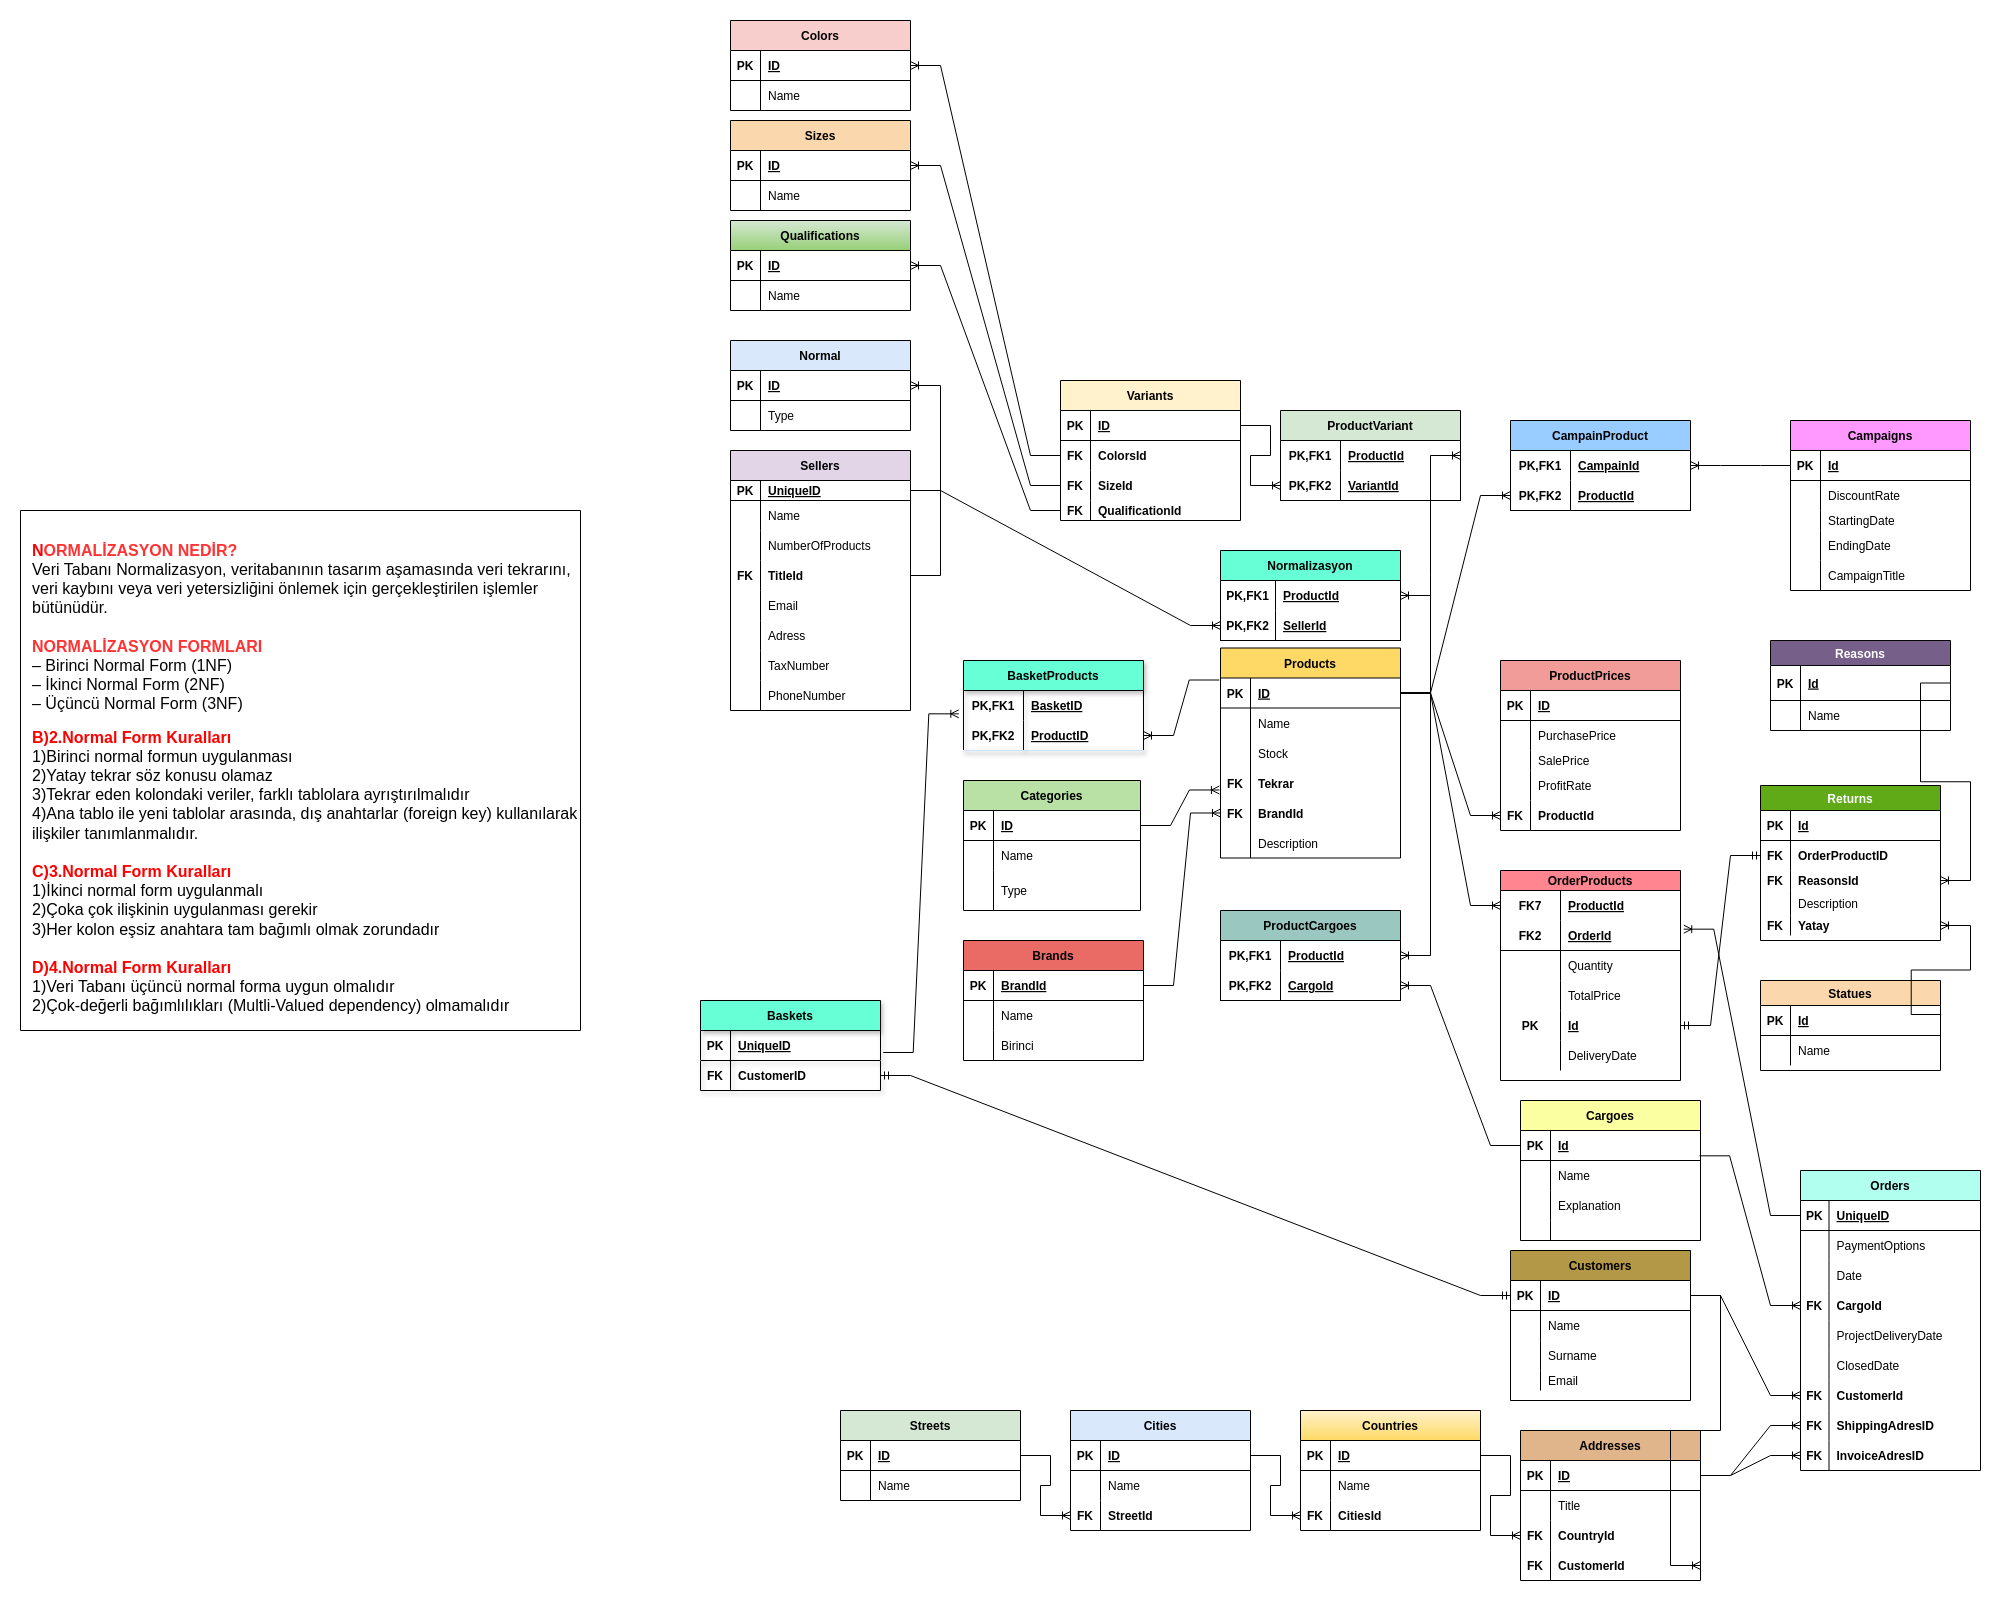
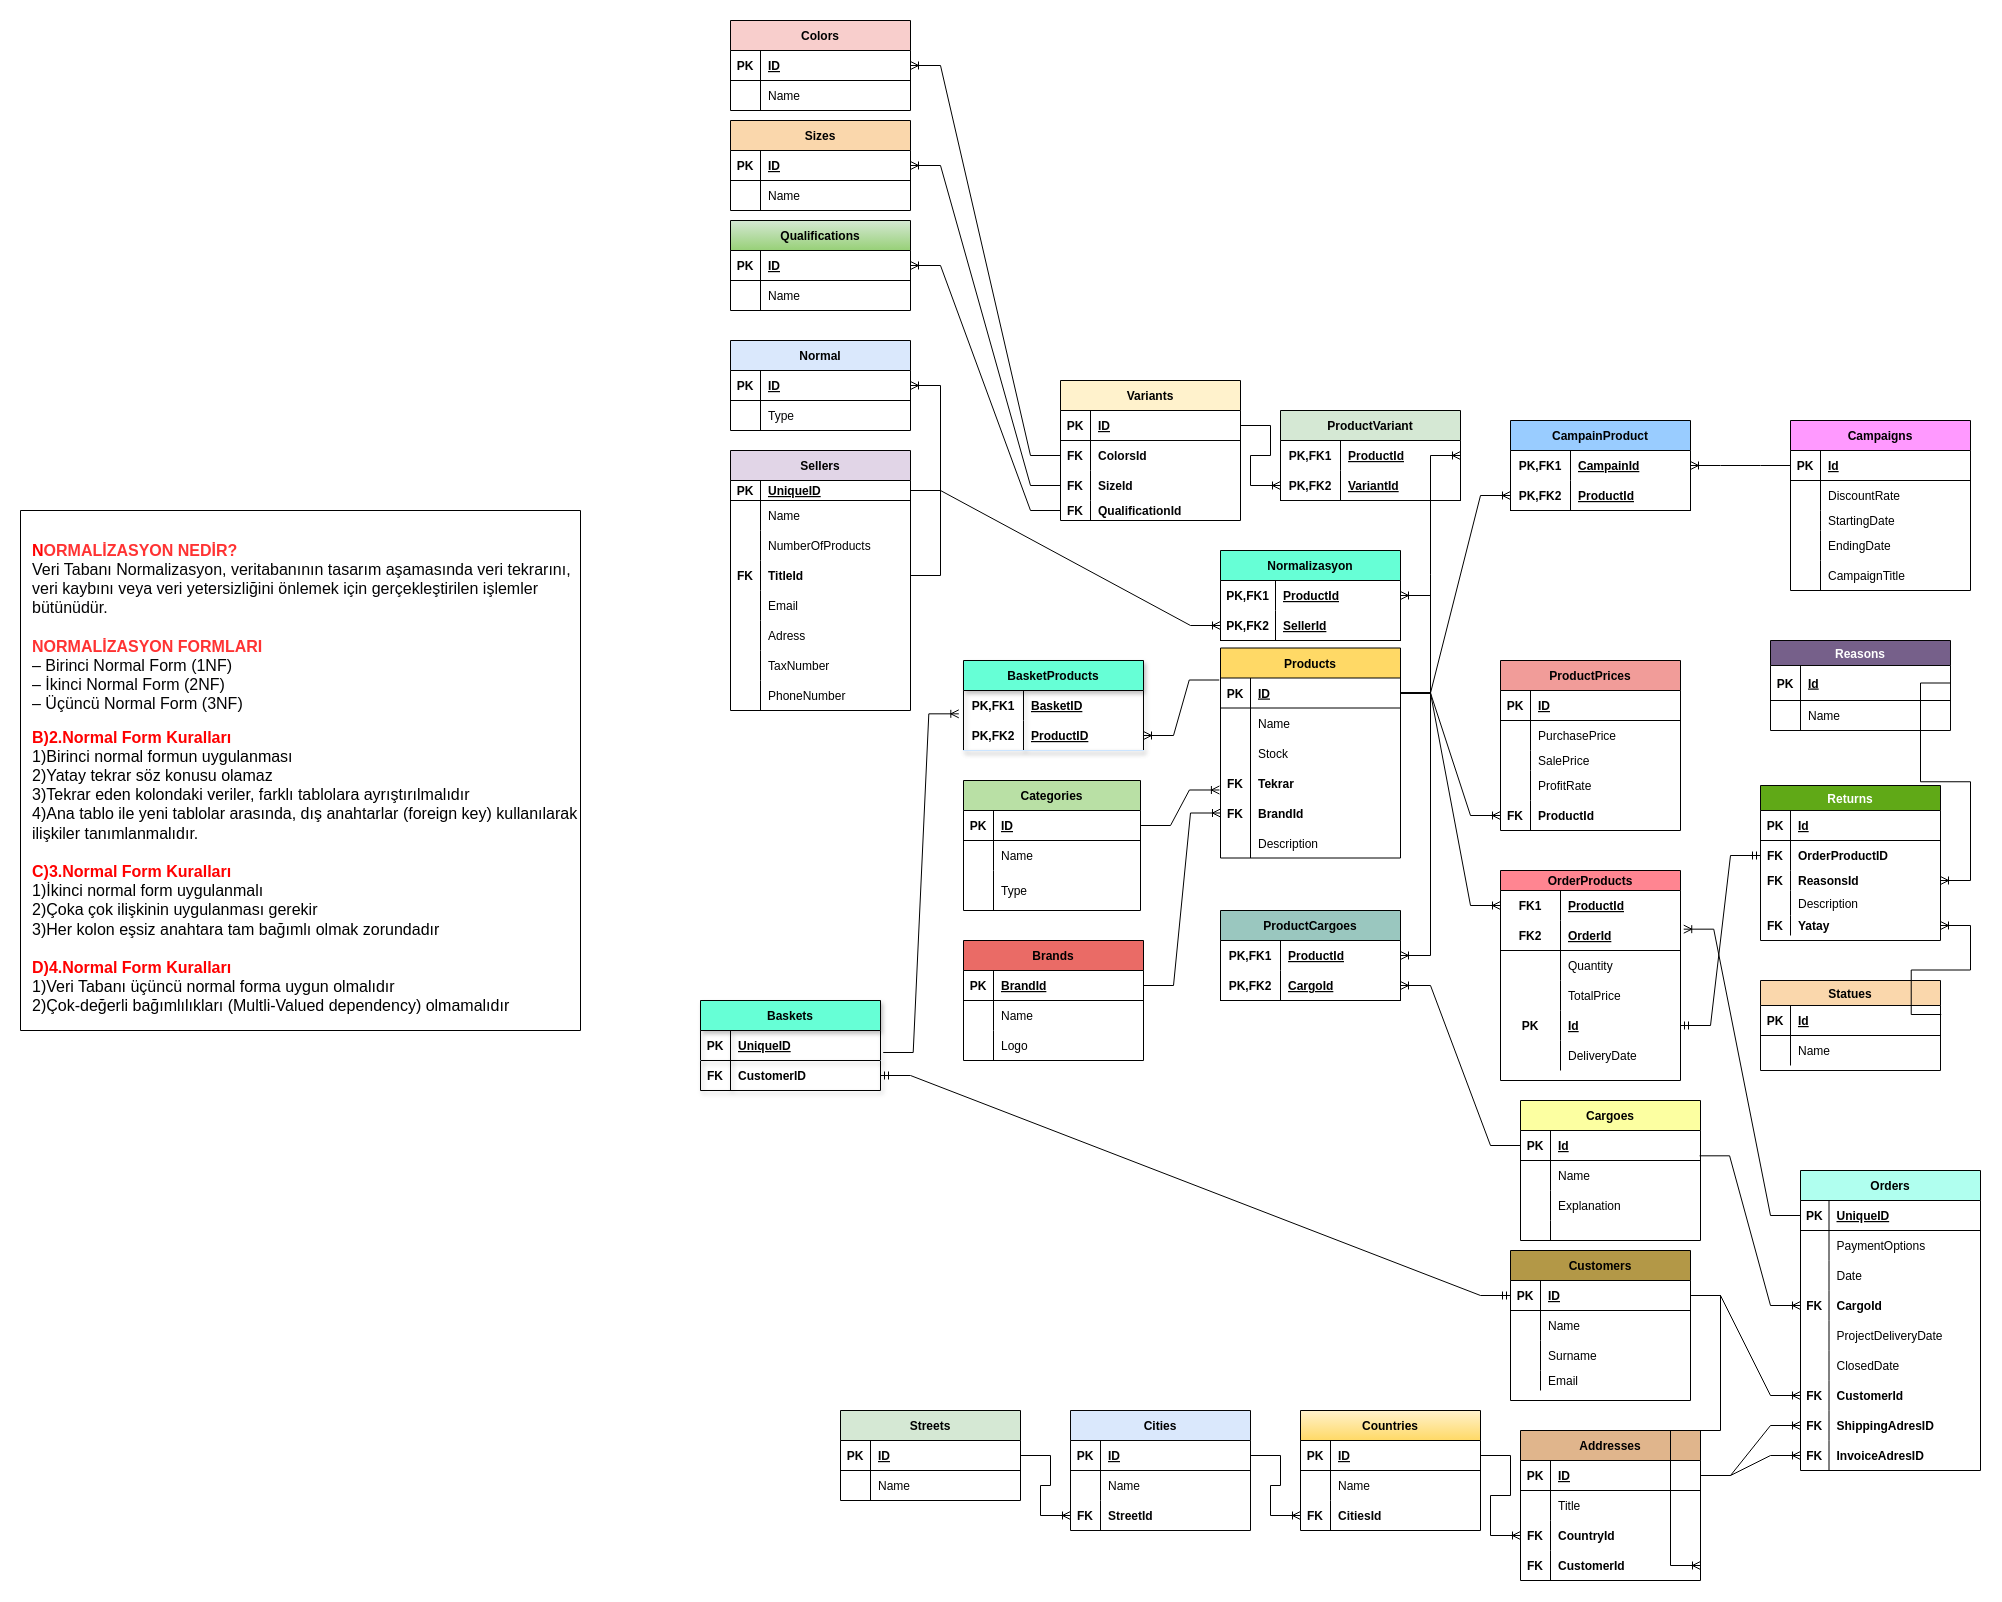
(1530, 906) -> (1530, 906)
(1020, 1046) -> (1014, 1046)
